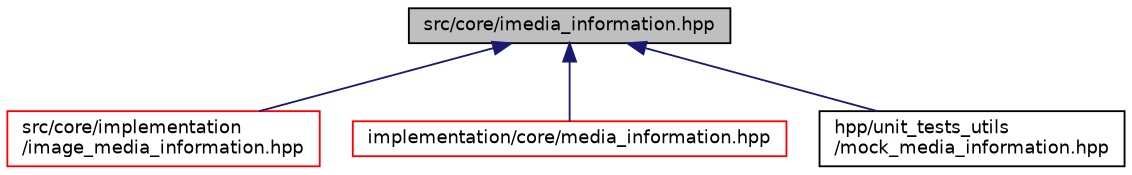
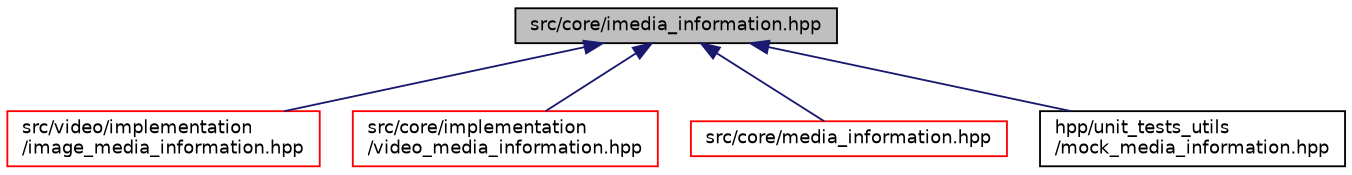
(164, 139) -> (164, 139)
none -> (505, 139)
(570, 139) -> (849, 139)
